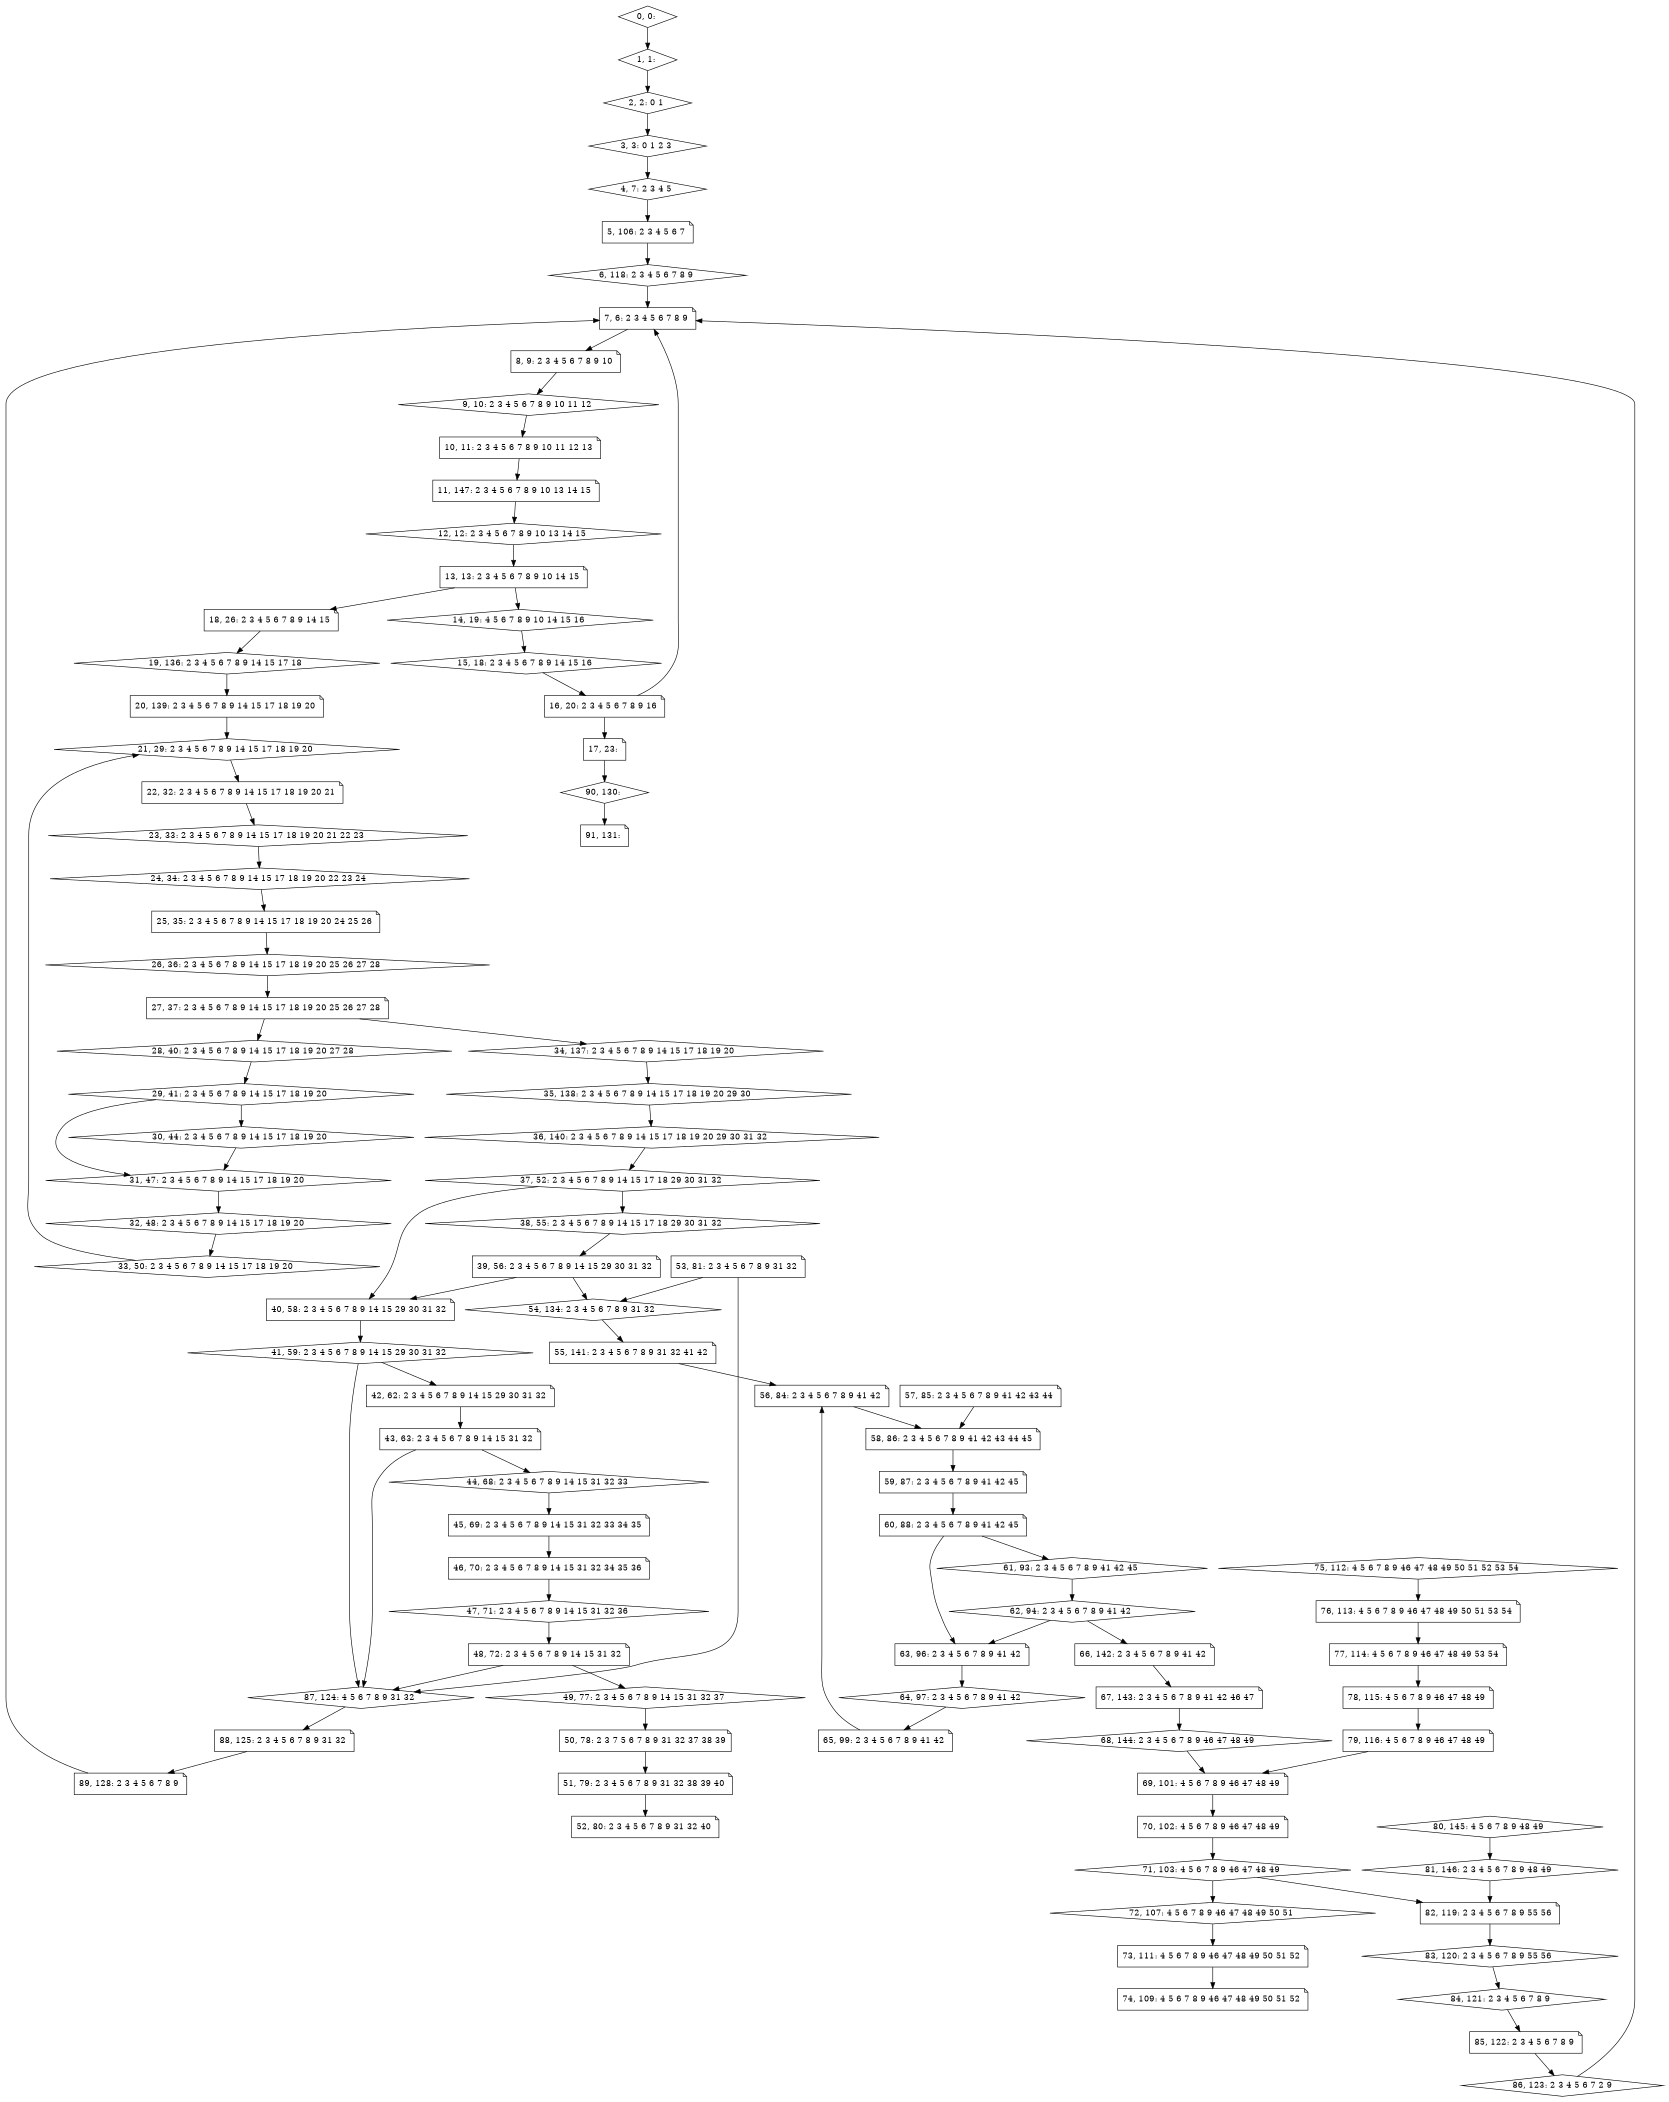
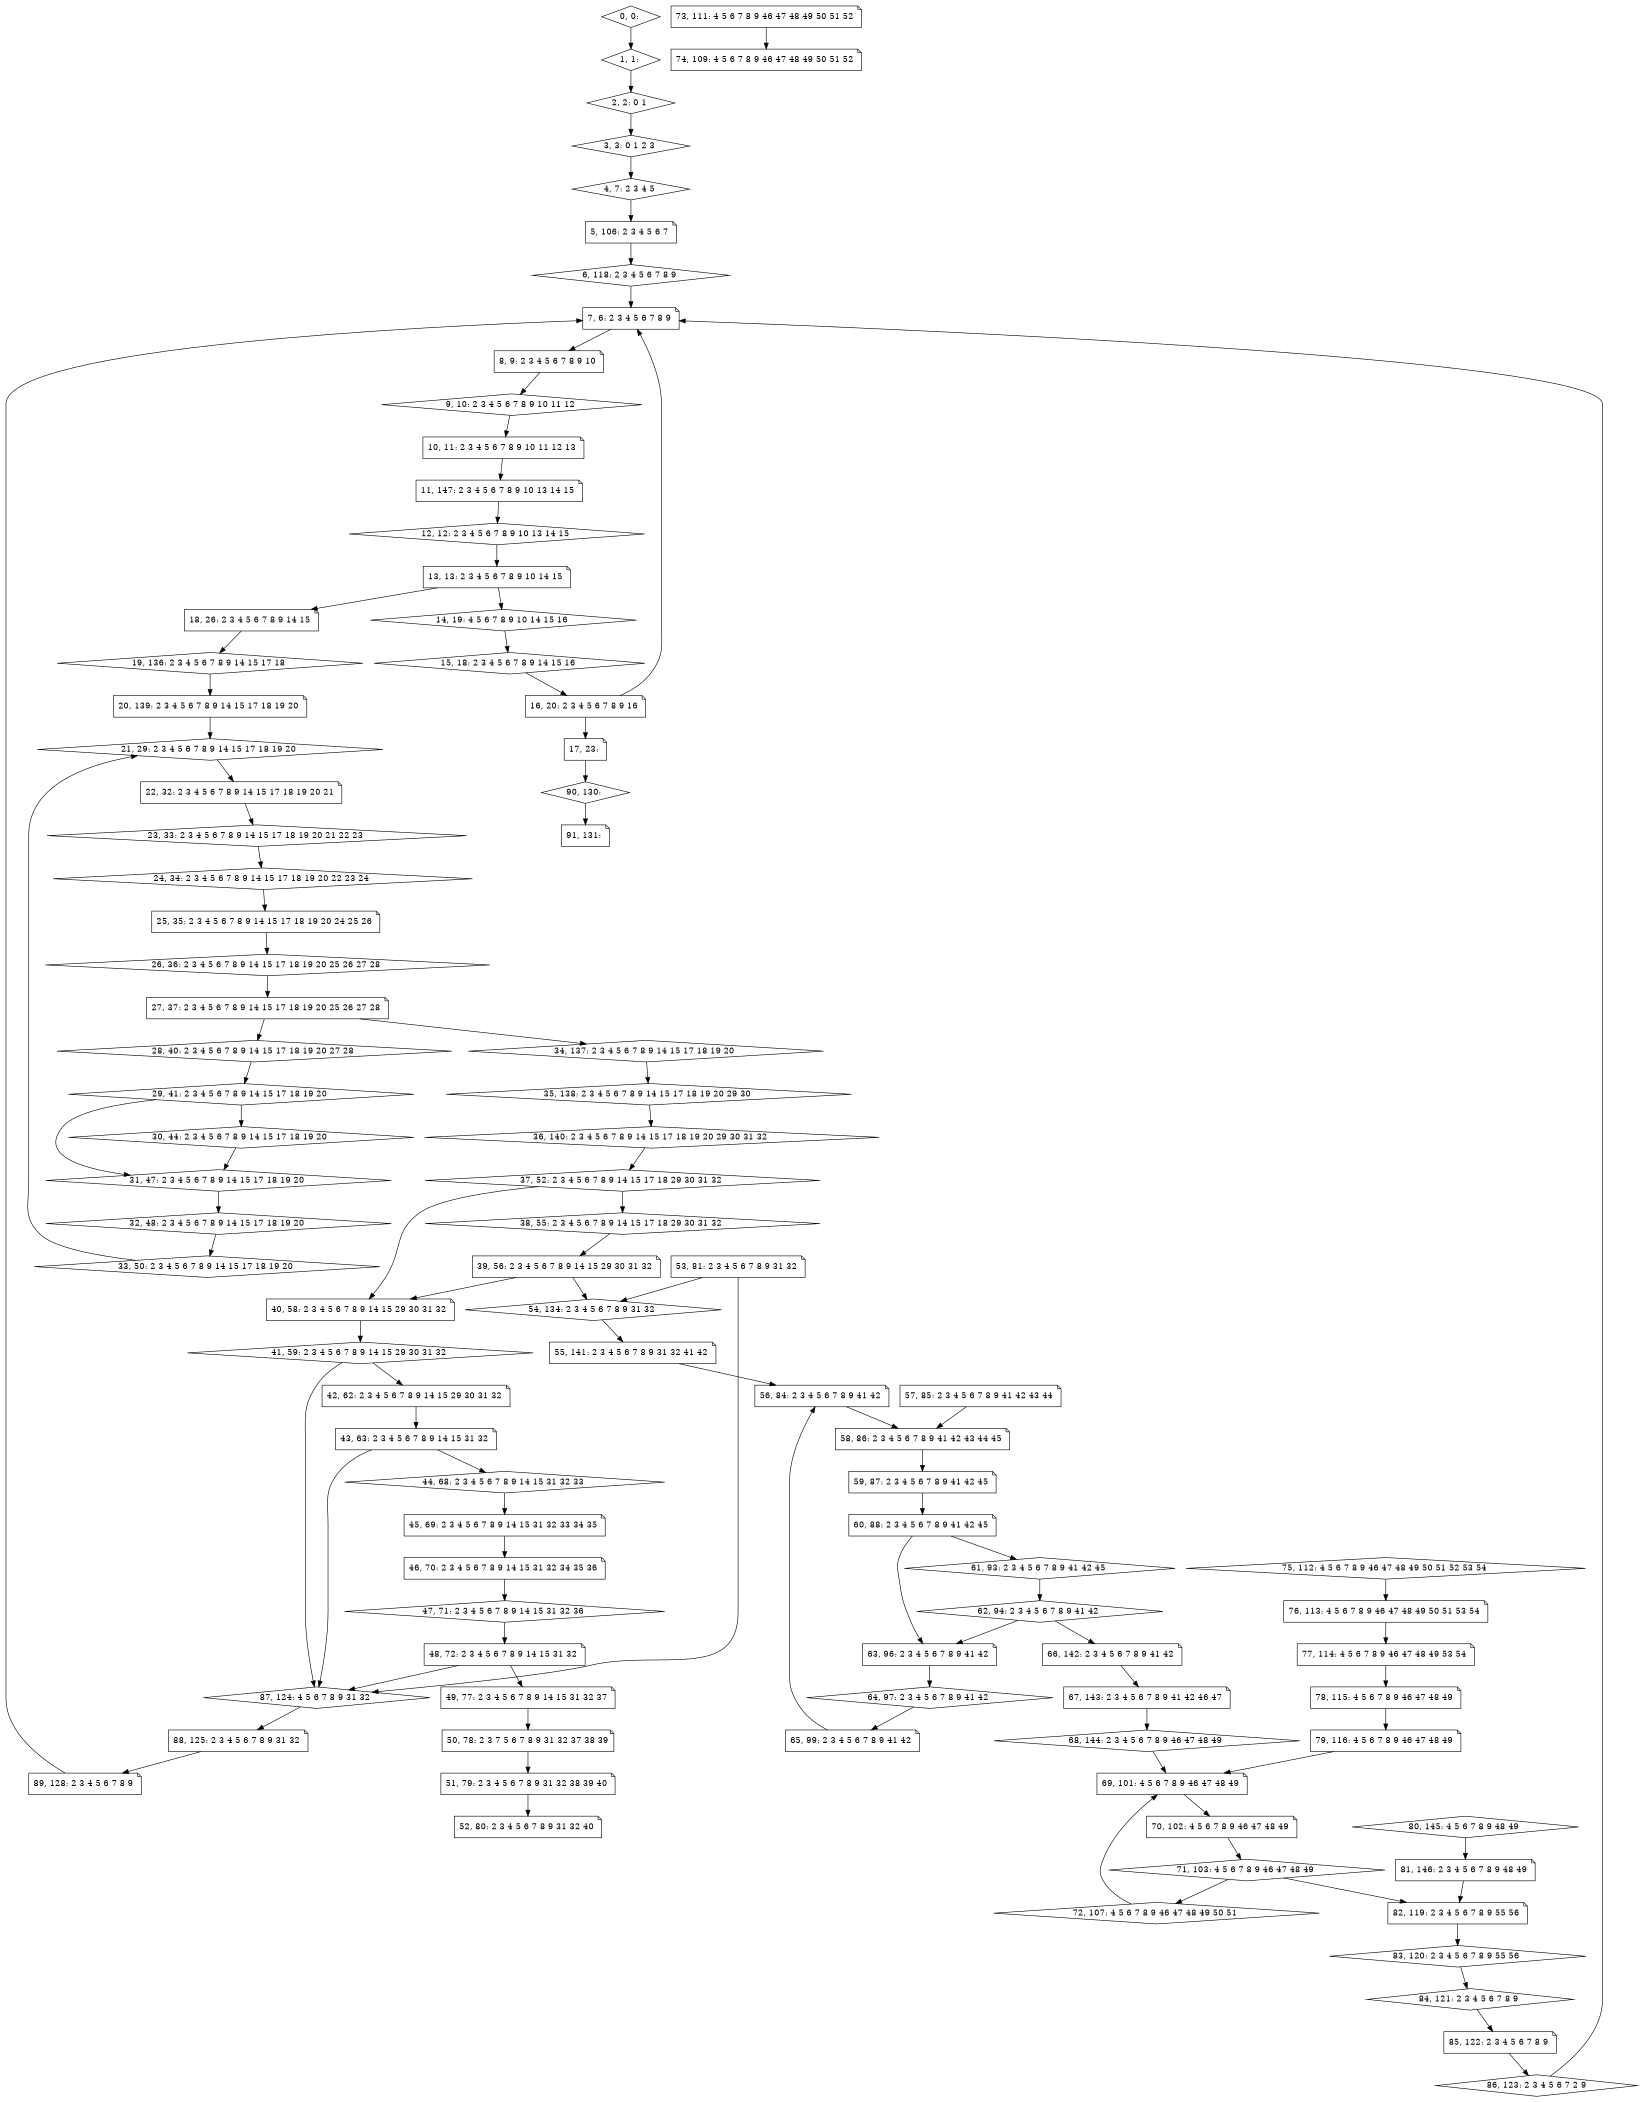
(645, 1698) -> (528, 1698)
(1490, 1870) -> (1465, 1870)
(1213, 1932) -> (1107, 1850)
